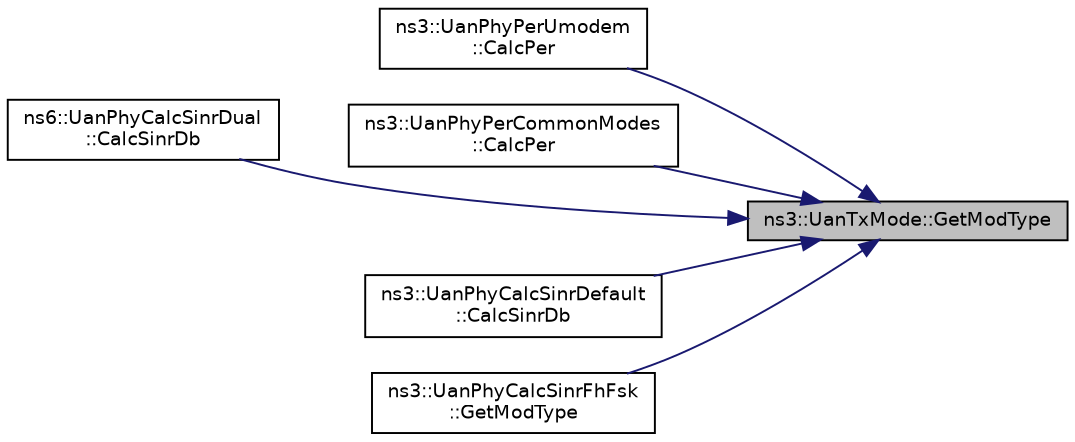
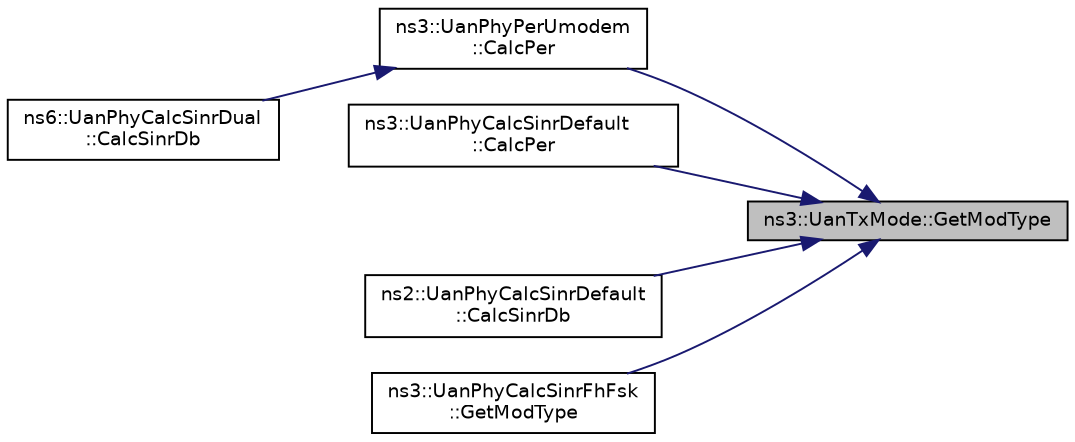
(513, 136) -> (513, 136)
(482, 201) -> (319, 87)
(513, 306) -> (513, 306)
